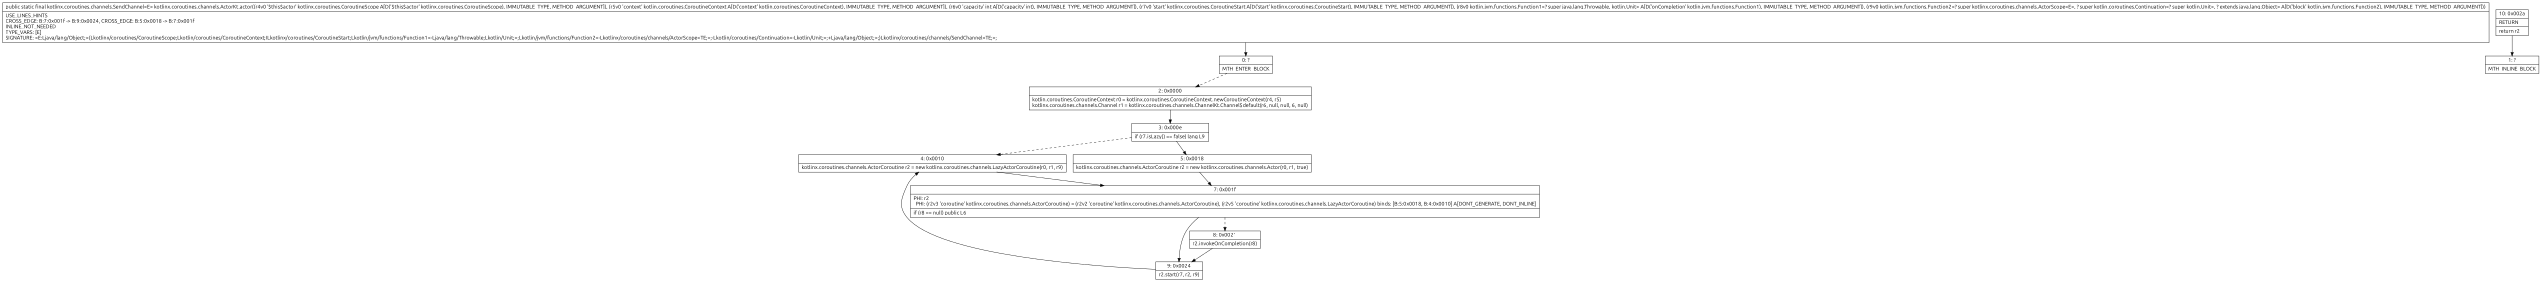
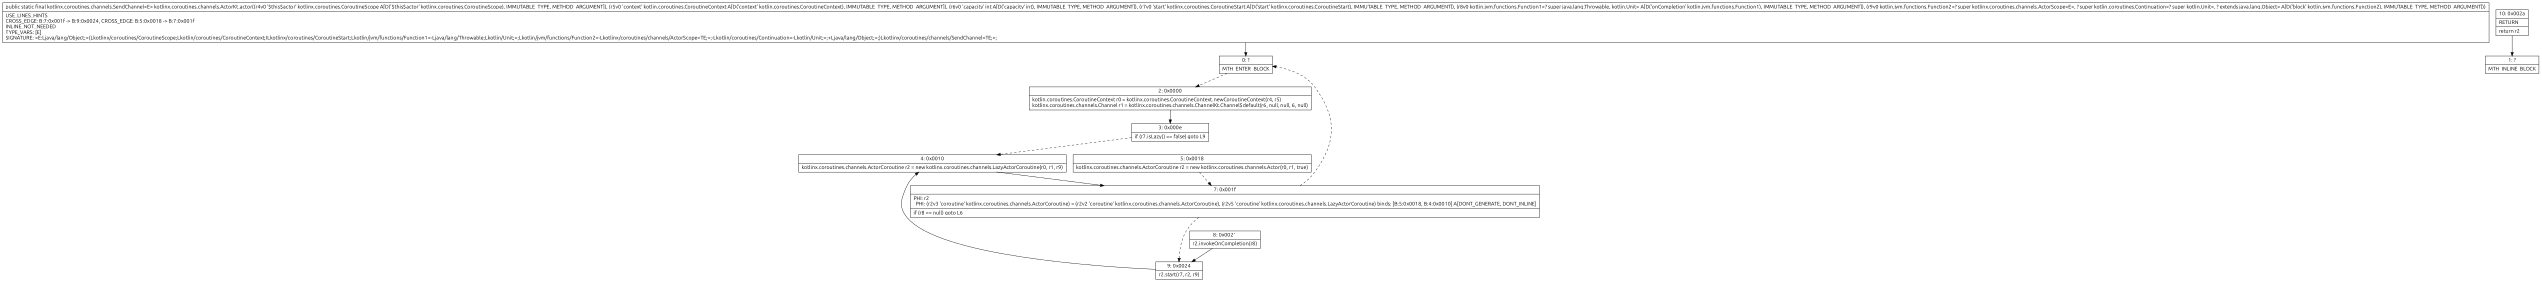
(1170, 137) -> (1170, 137)
(1180, 146) -> none
(1204, 177) -> (1204, 177)
(940, 213) -> (938, 213)
(1225, 222) -> (1330, 117)
(1184, 235) -> (1184, 235)
